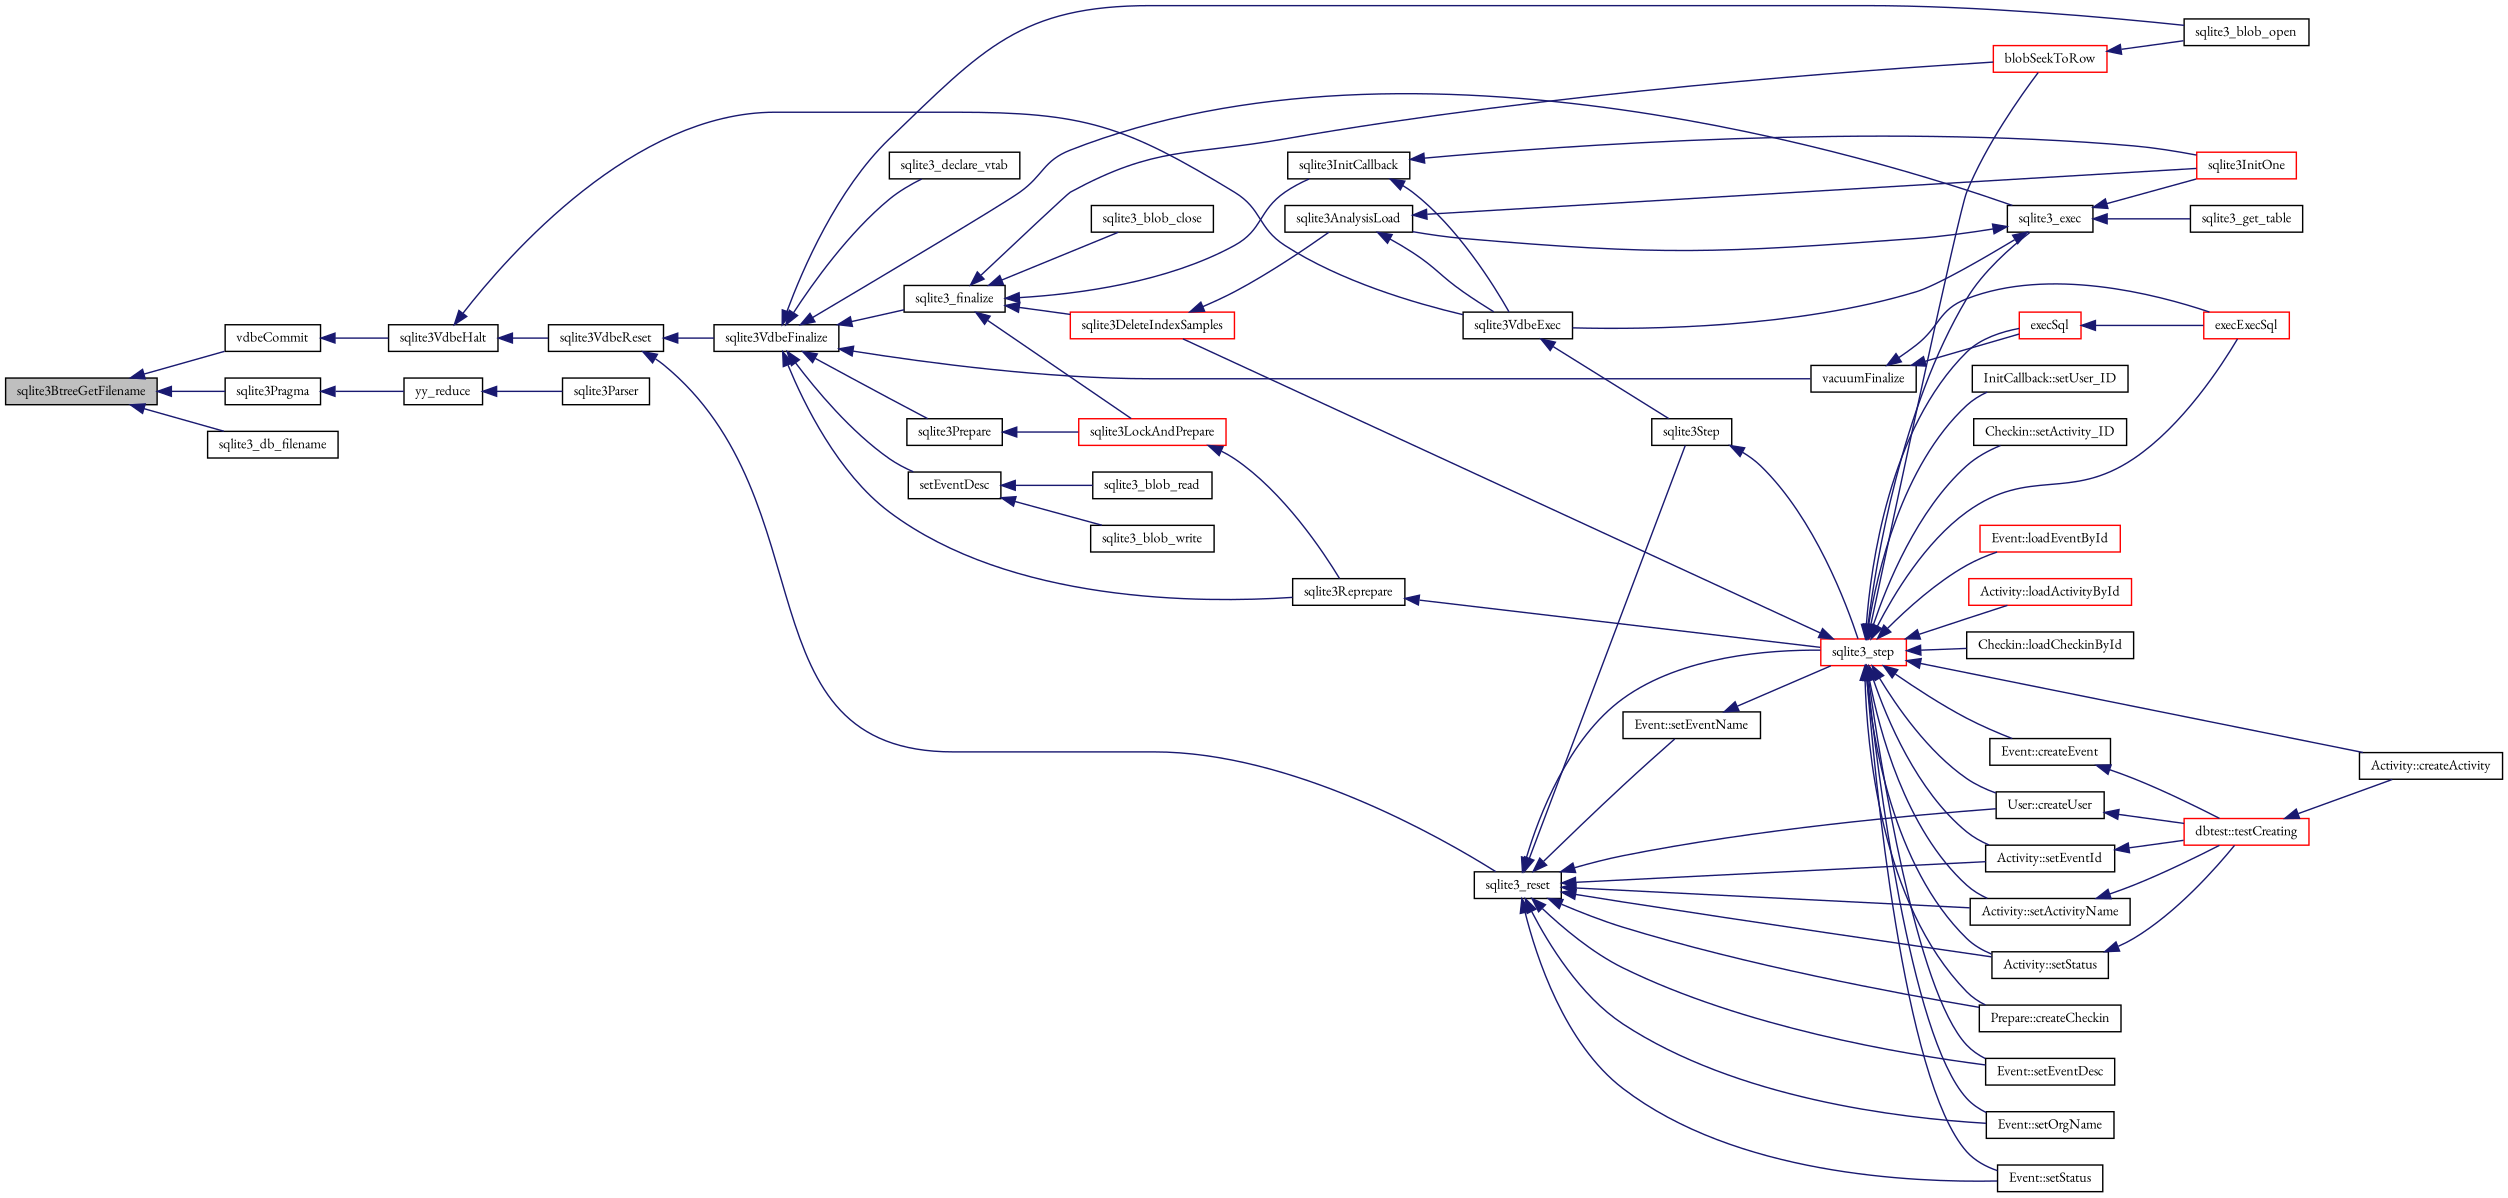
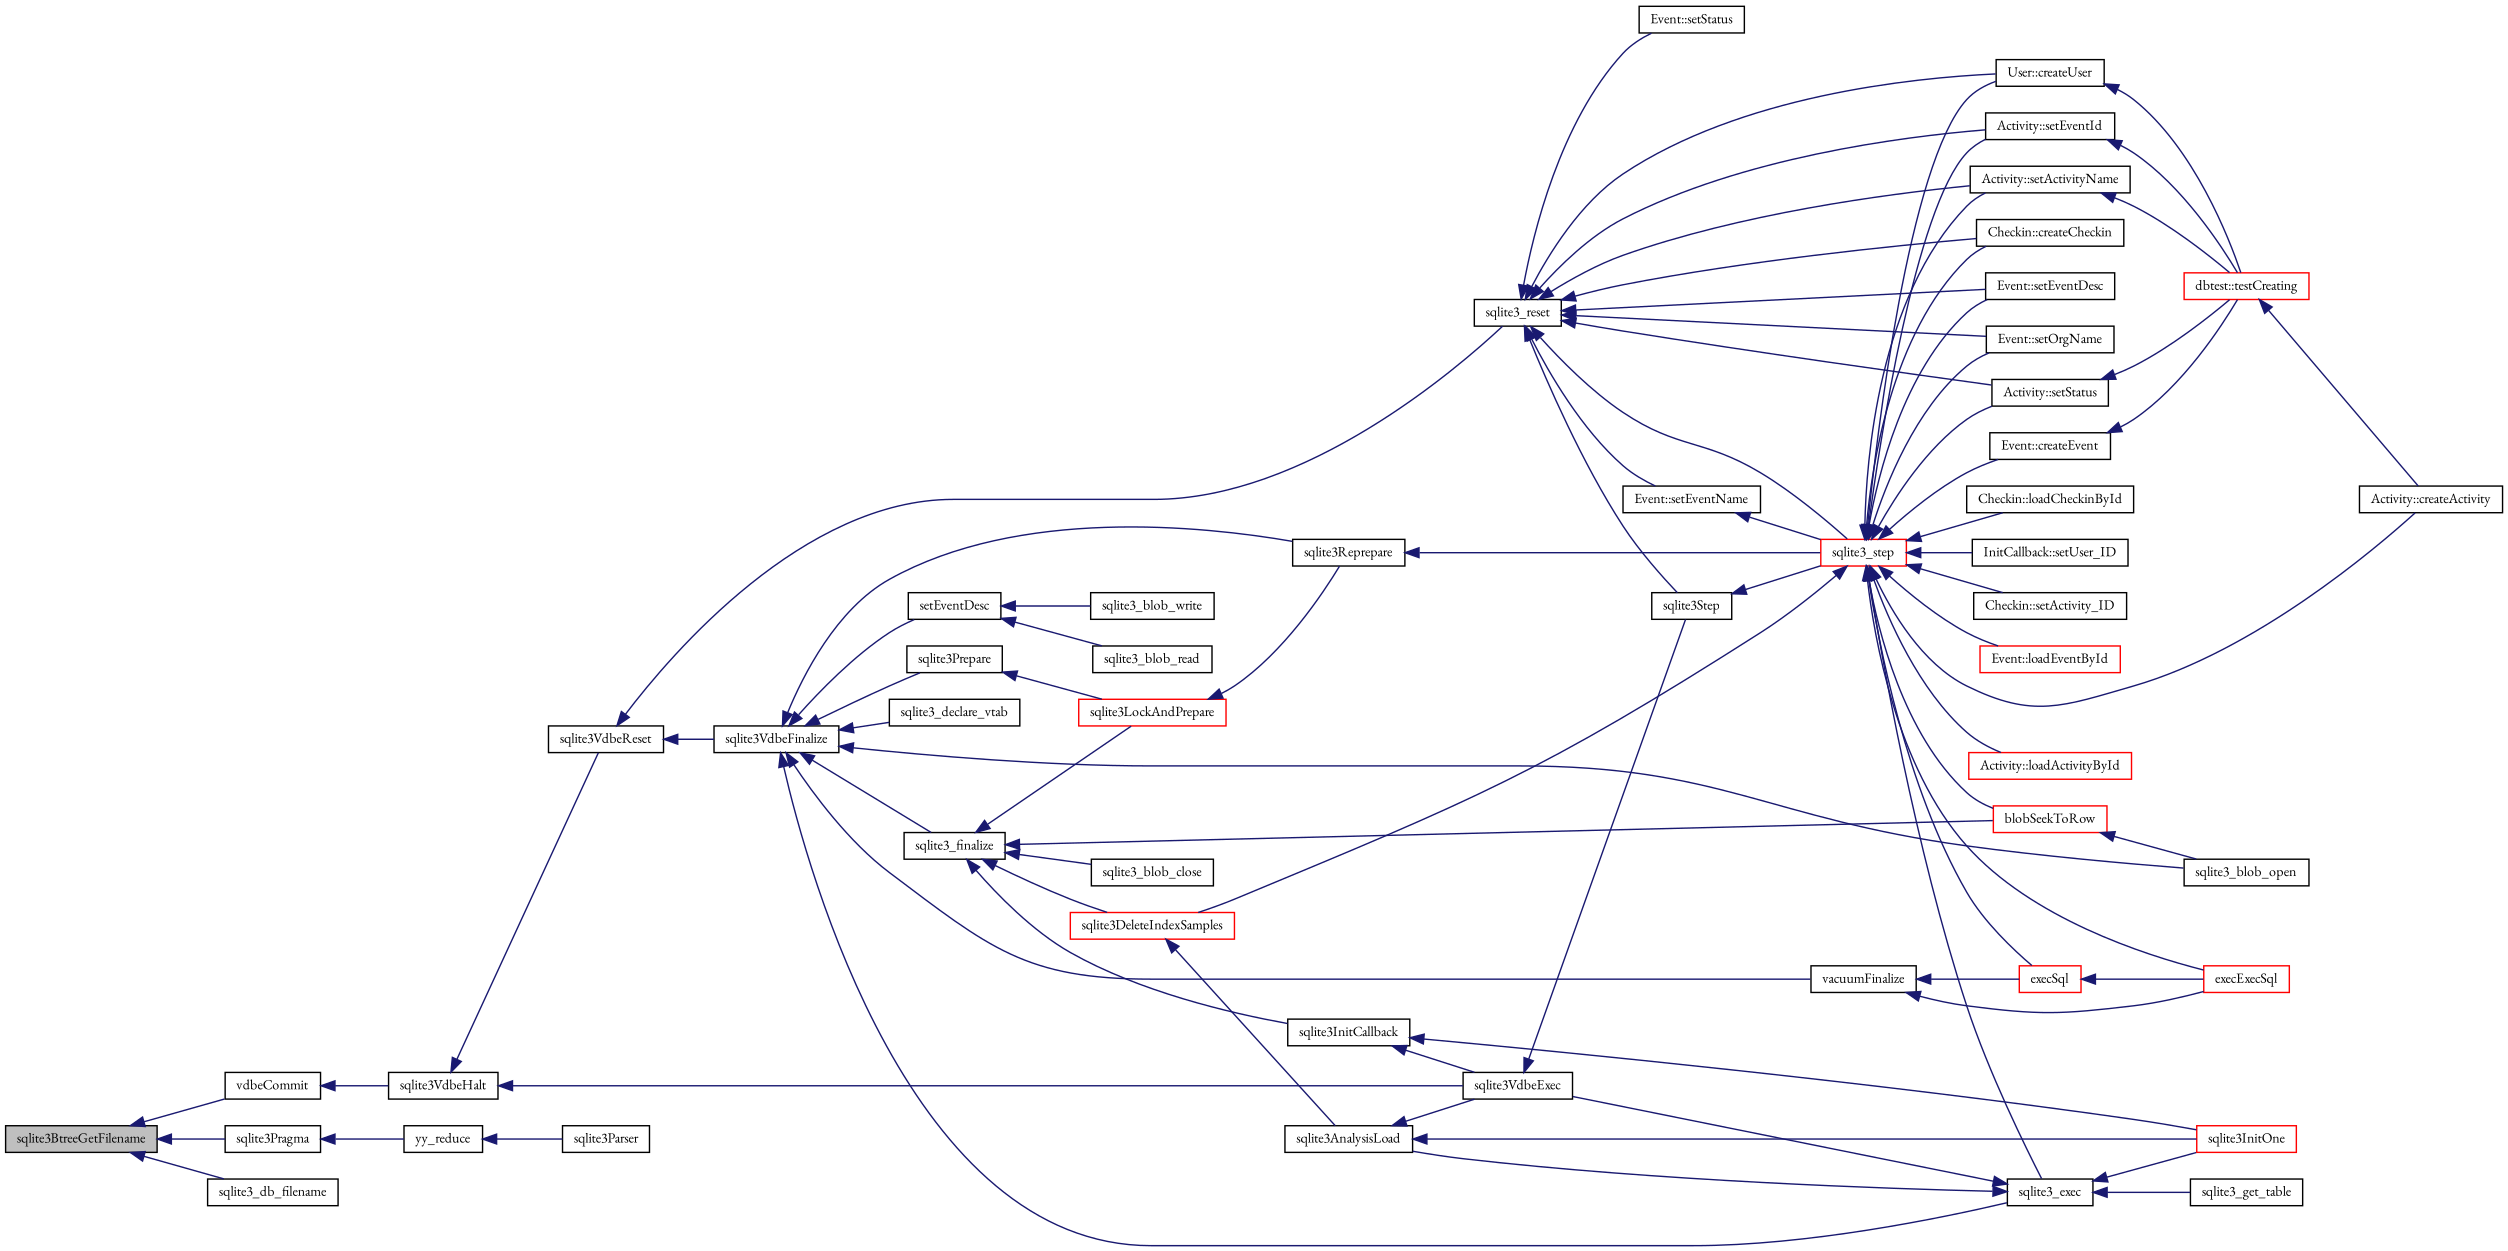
(1896, 926) -> none
(2050, 1018) -> (2050, 233)
